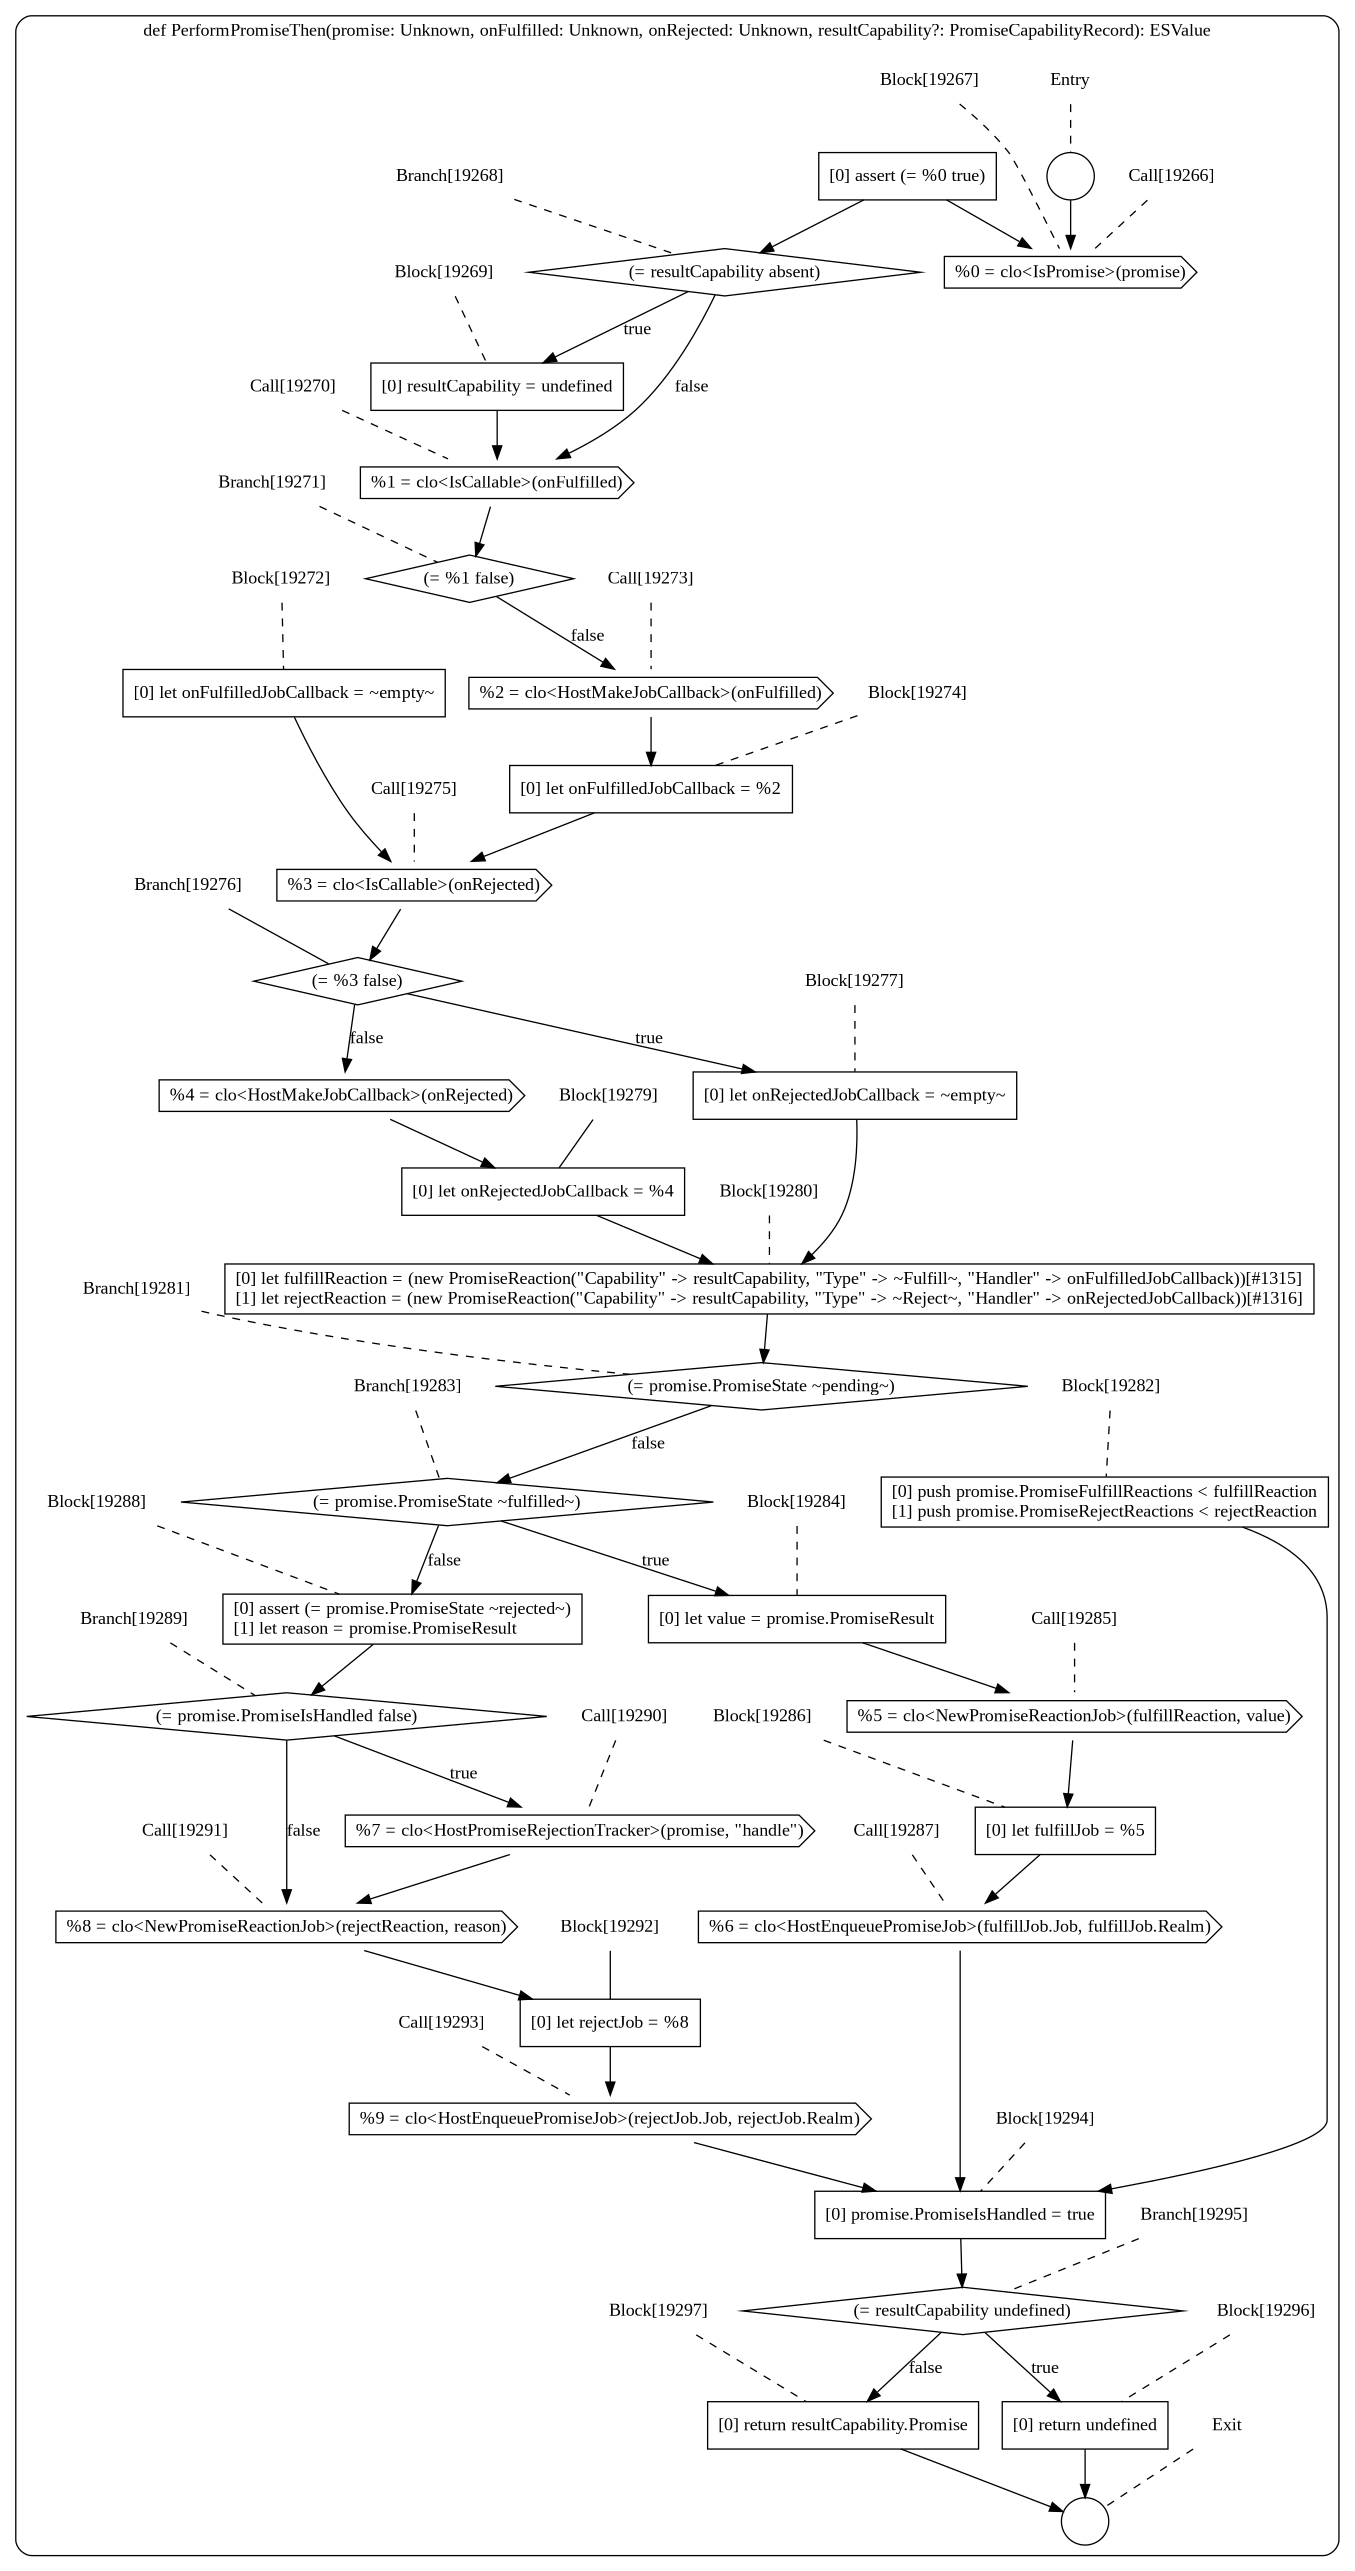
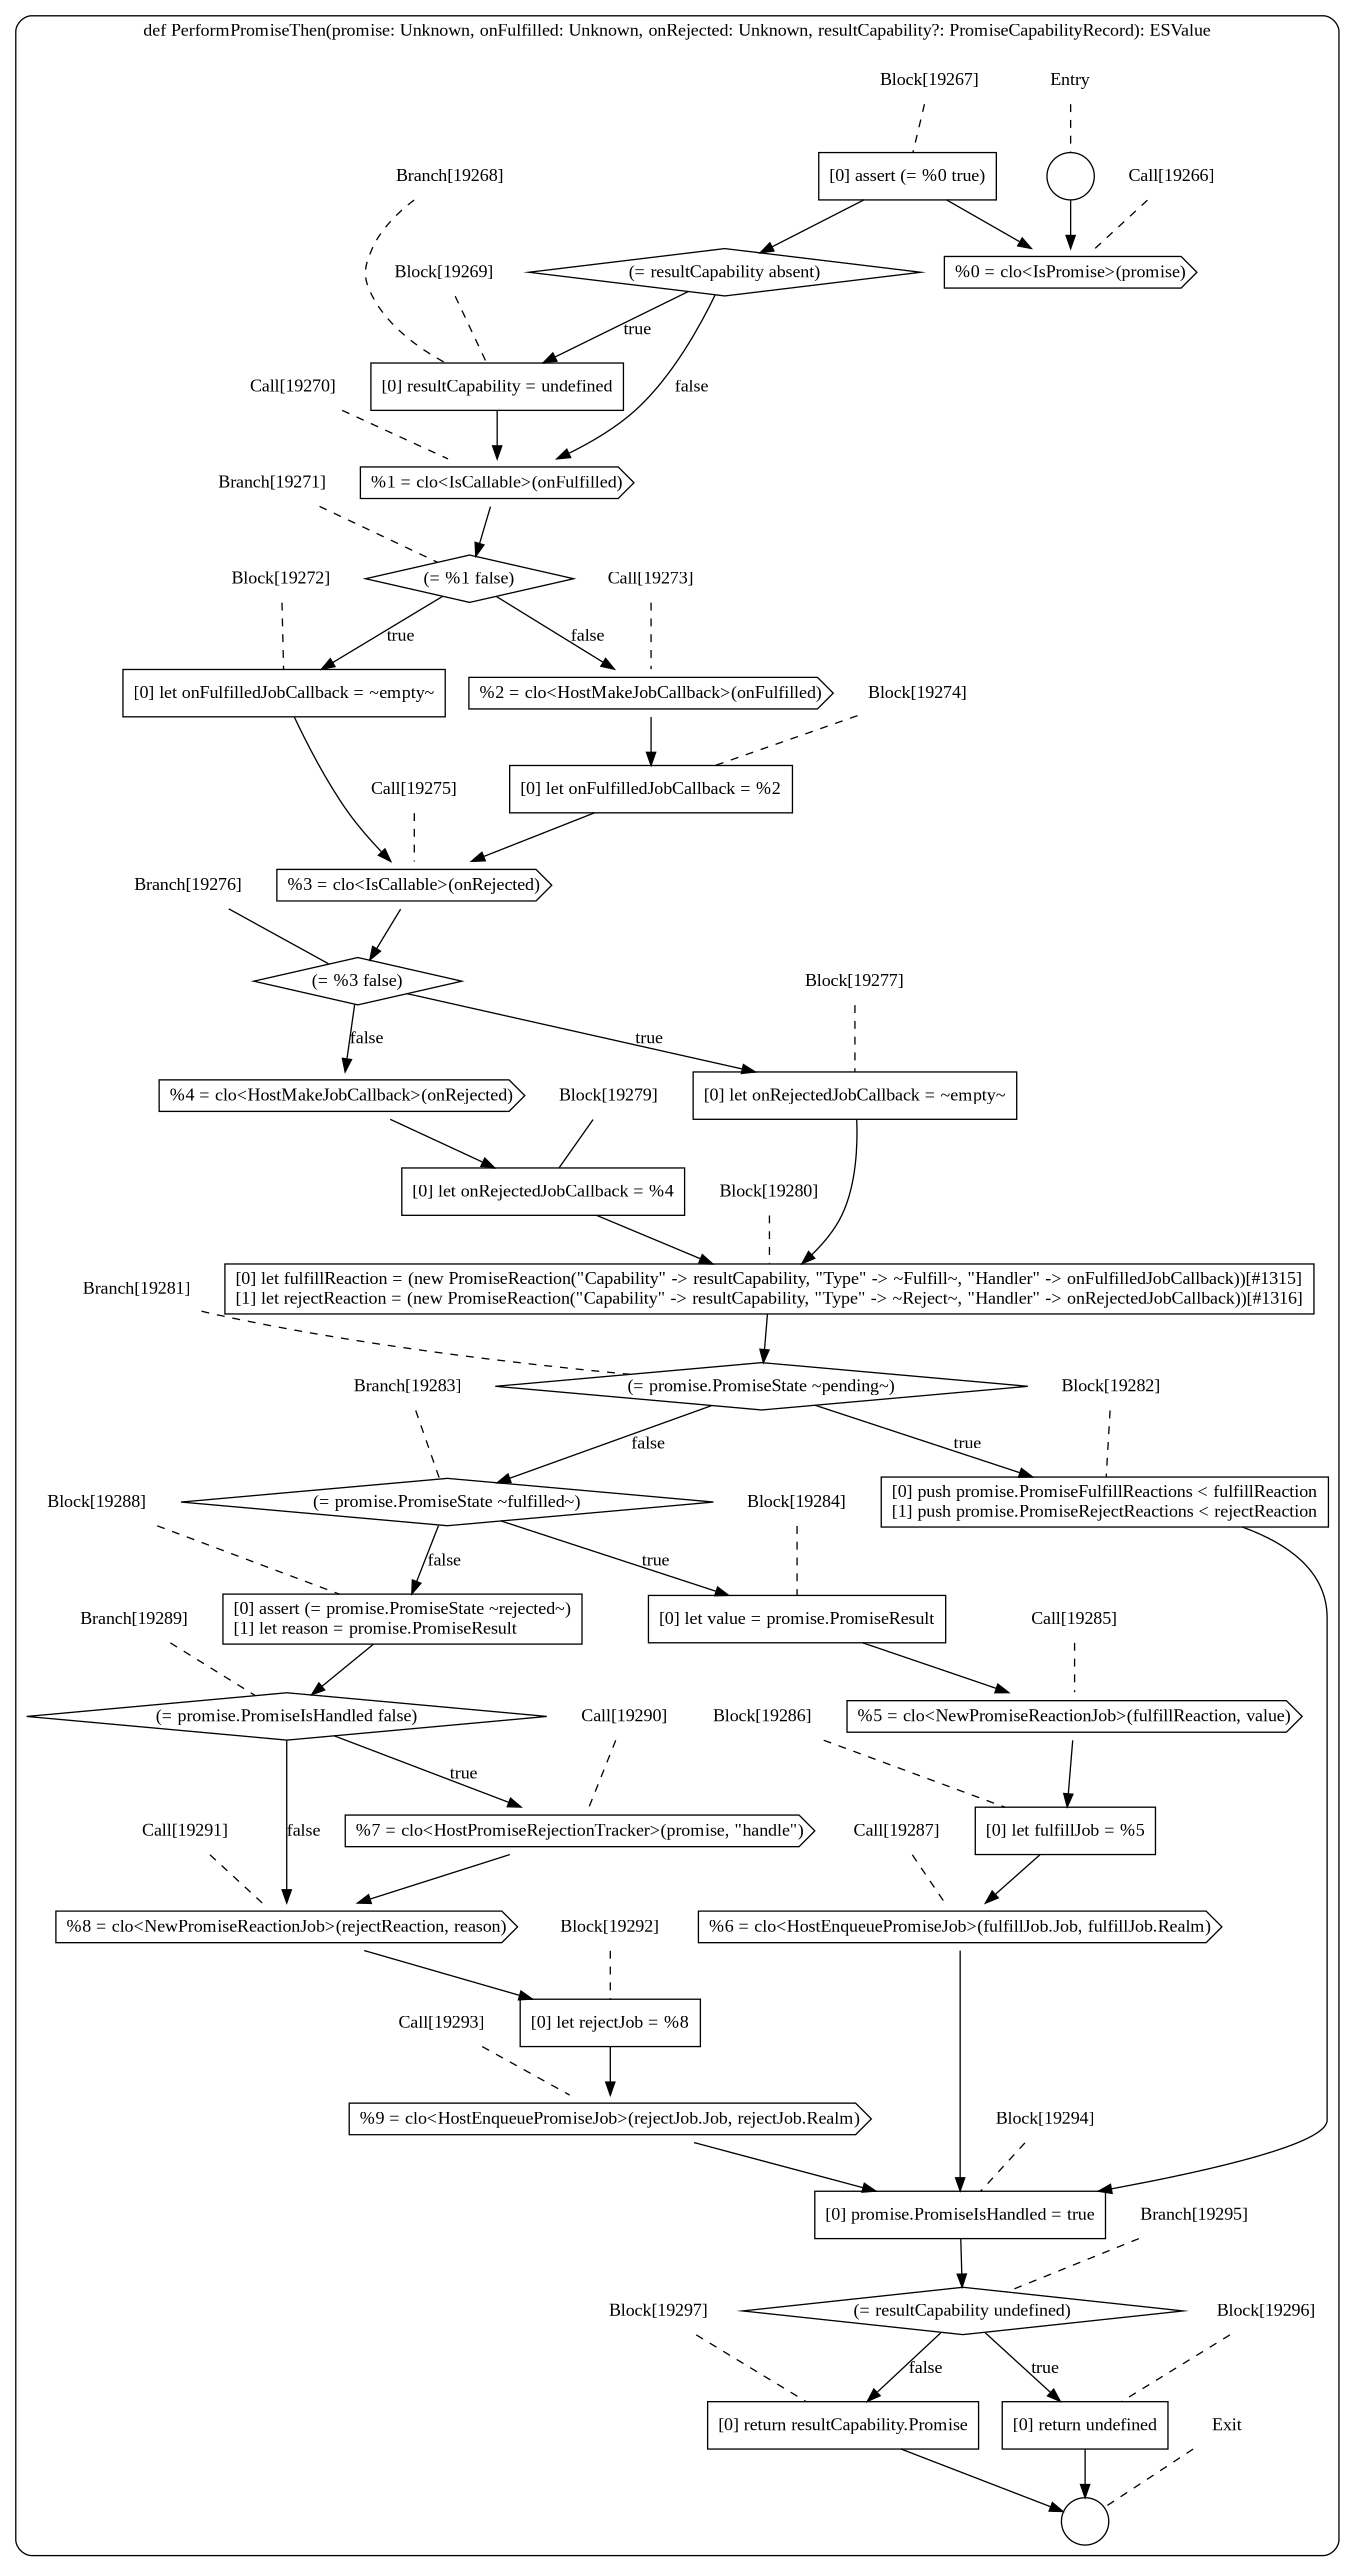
(1019, 170) -> (919, 128)
(595, 227) -> (369, 290)
none -> (388, 629)
none -> (918, 1439)
(610, 1975) -> (610, 1975)
